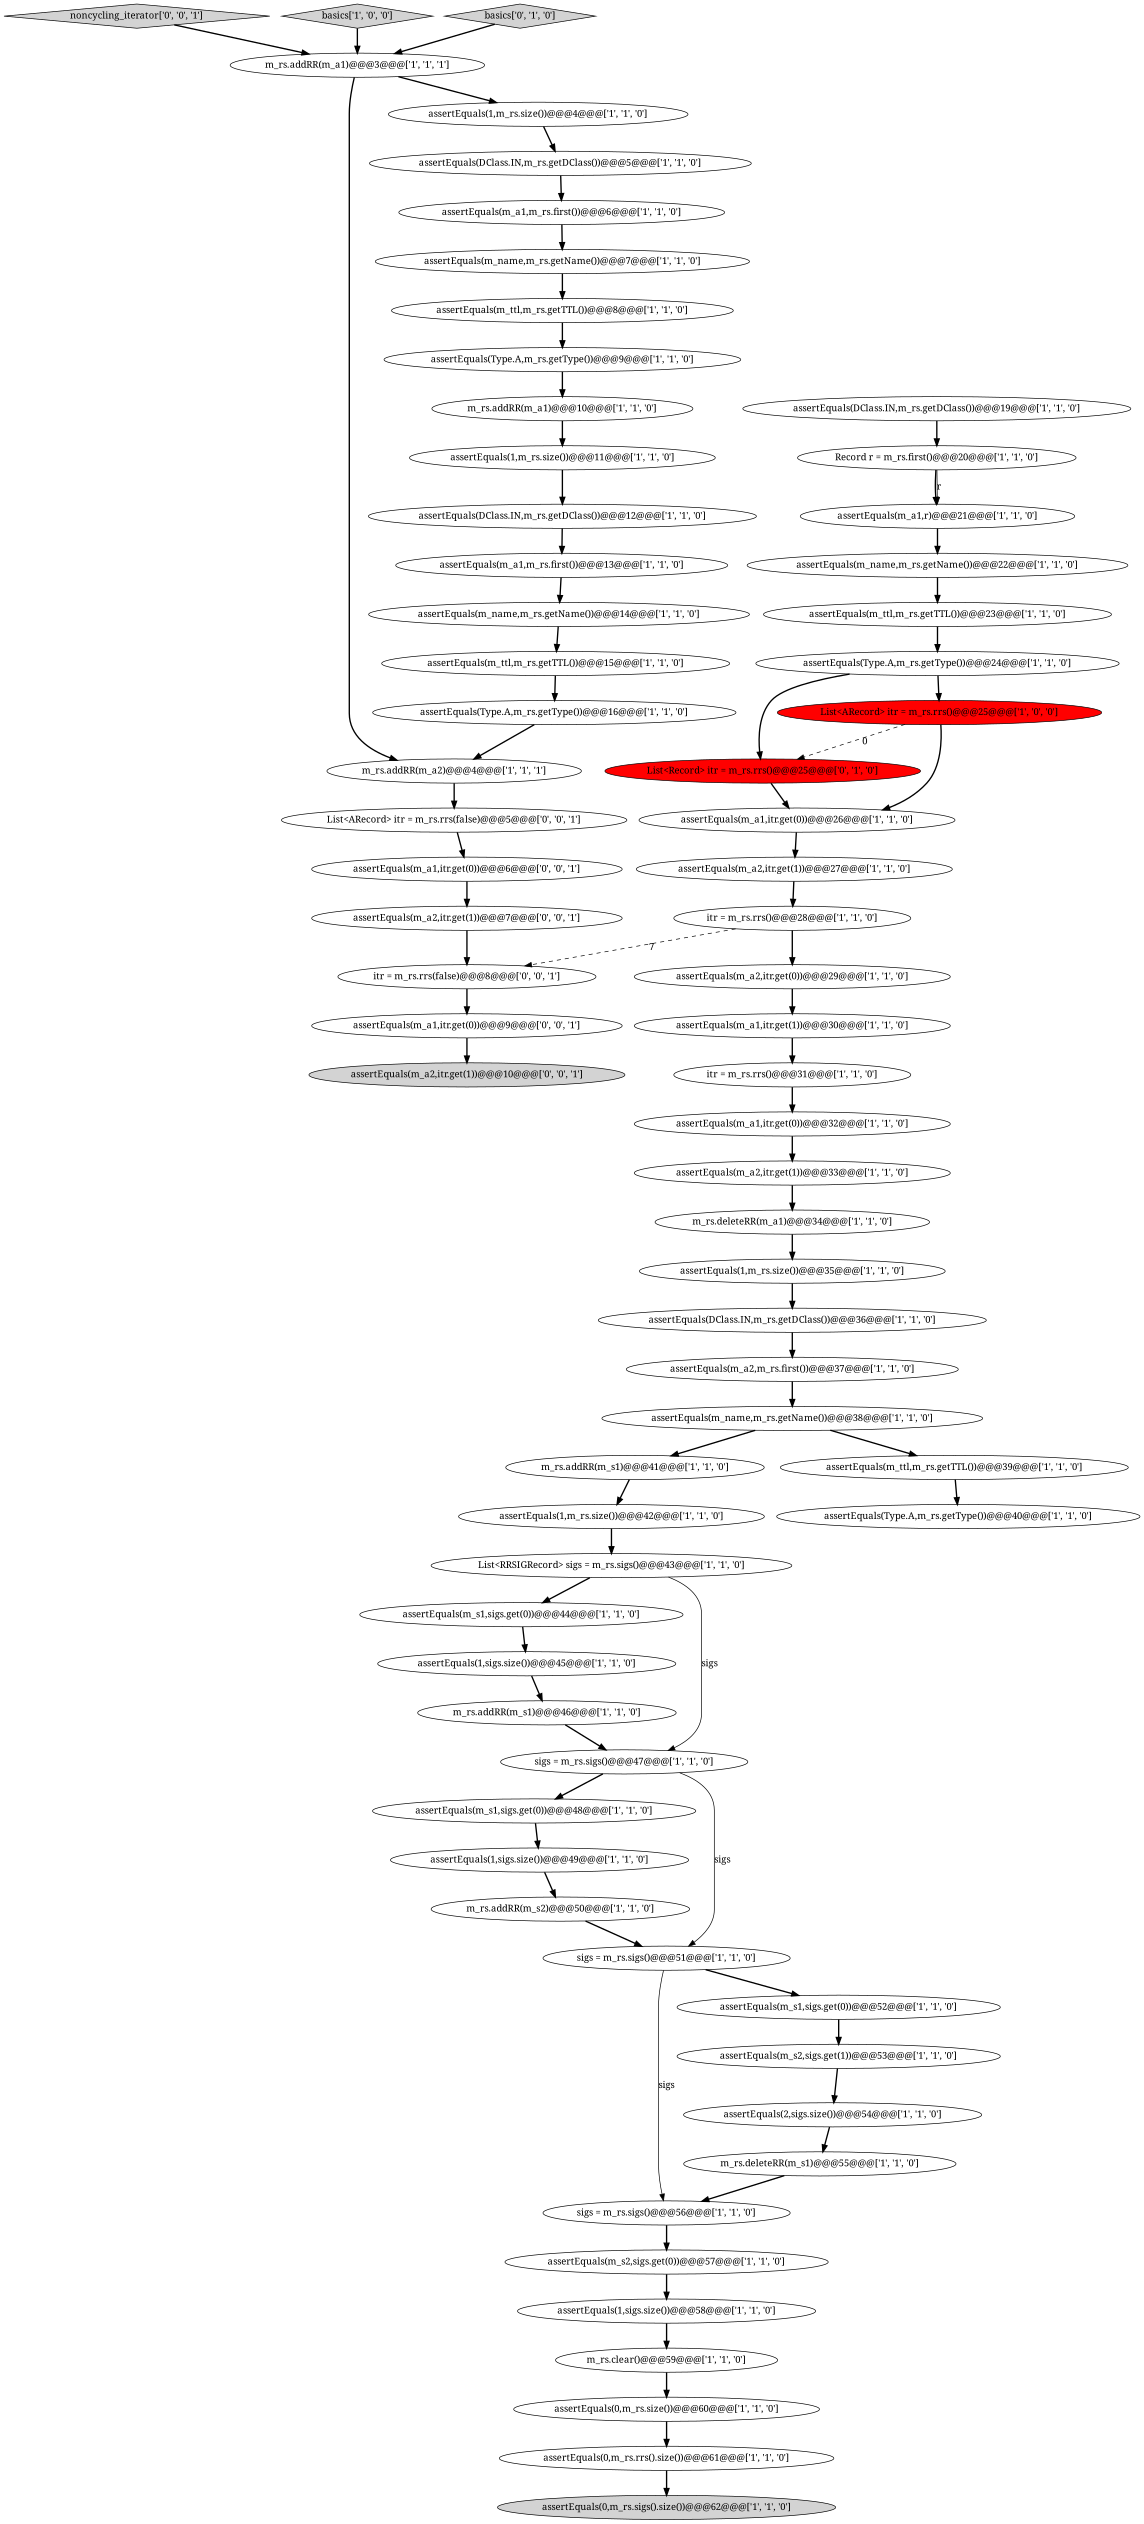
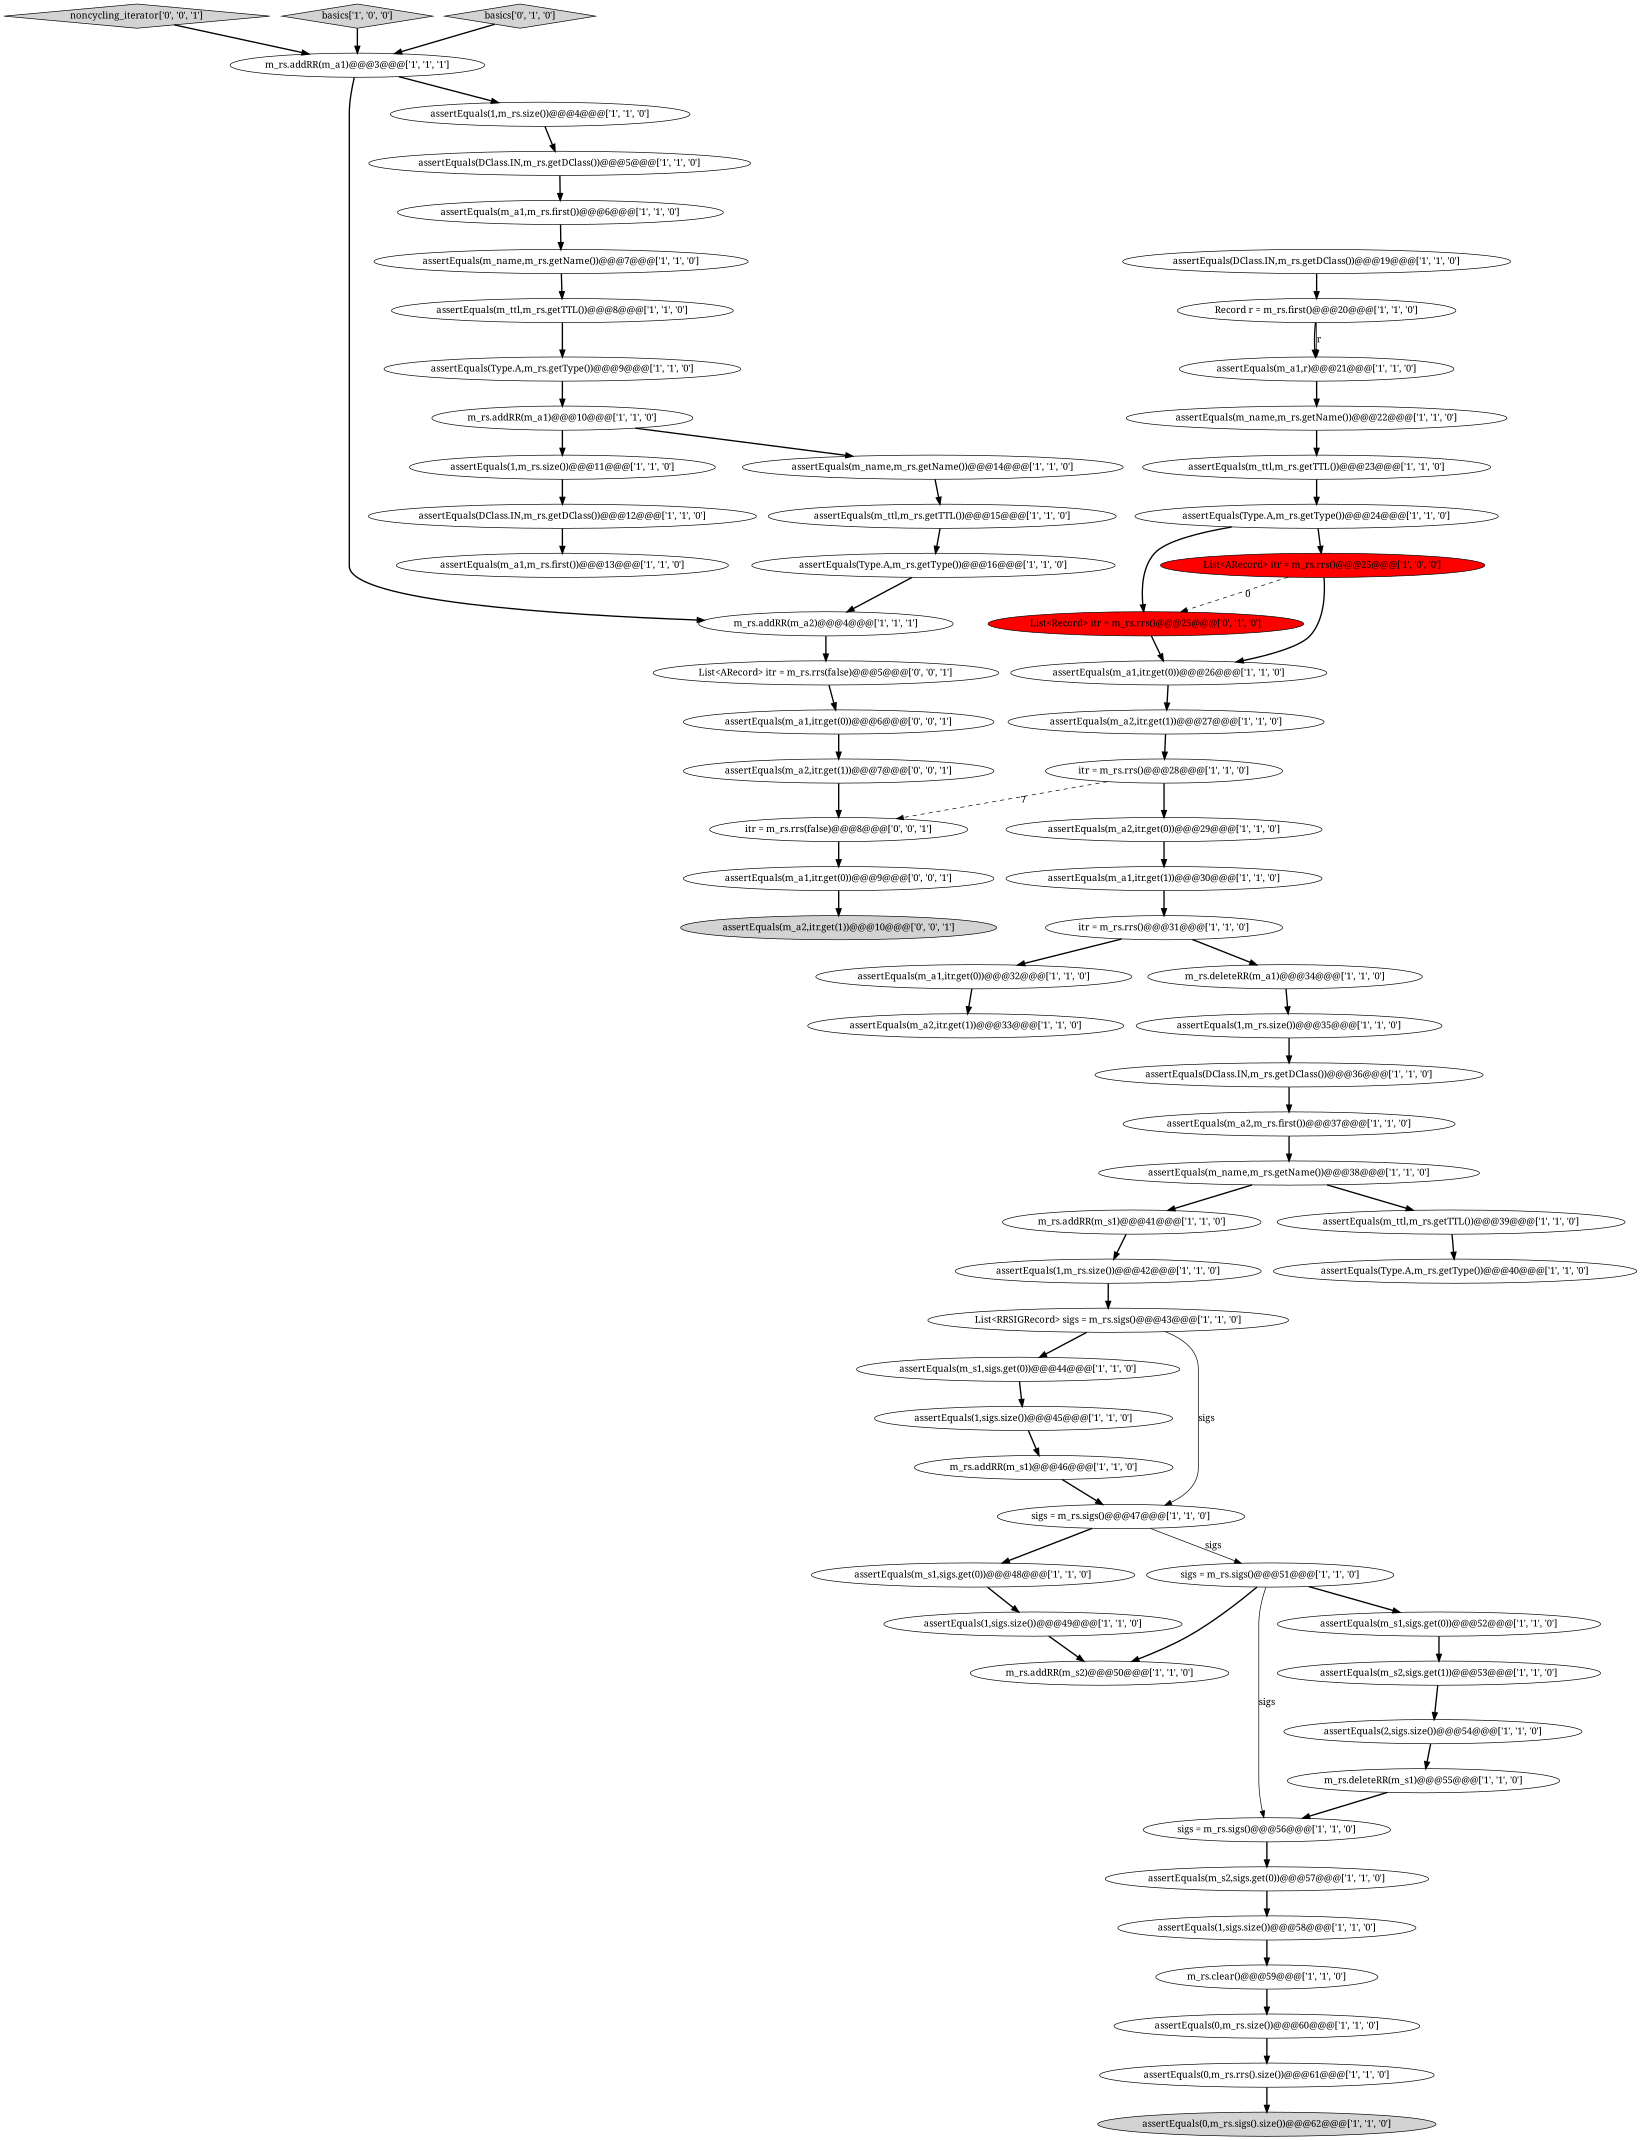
(561, 587) -> (741, 442)
(792, 1194) -> (1221, 951)
(611, 1932) -> (1201, 1629)
